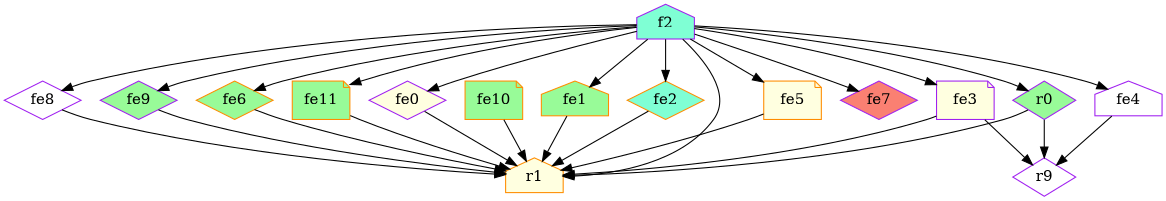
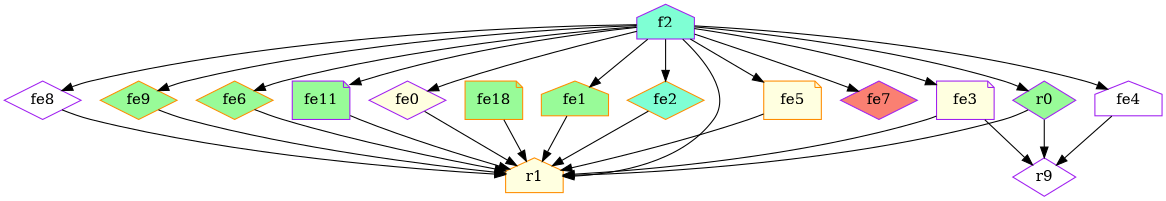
(139, 100) -> (139, 100)
(321, 100) -> (321, 100)
(494, 100) -> (494, 100)
